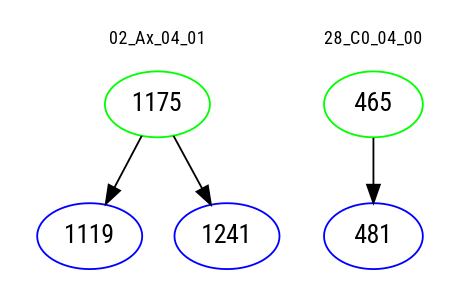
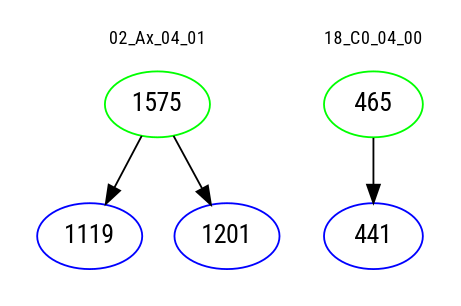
(374, 39) -> (374, 39)
(157, 104) -> (157, 104)
(227, 236) -> (227, 236)
(373, 236) -> (373, 236)
